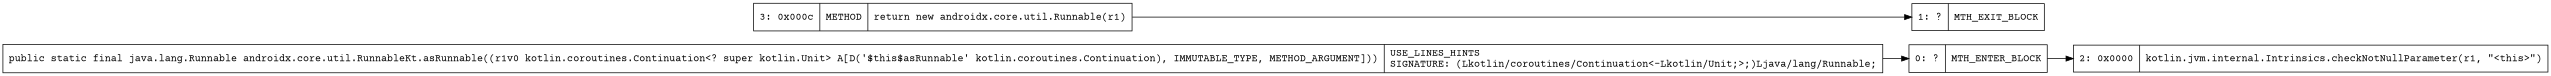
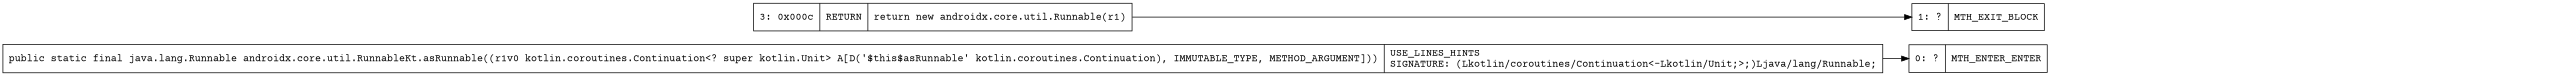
(844, 17) -> (844, 17)
(1996, 58) -> (1996, 58)
(2311, 59) -> none
